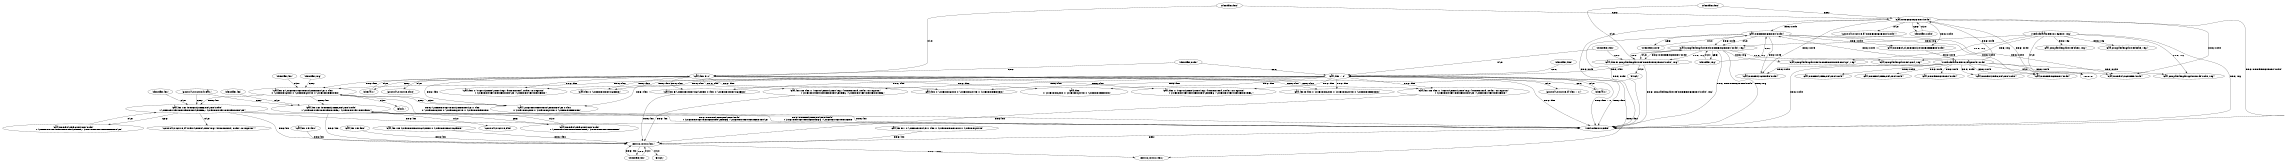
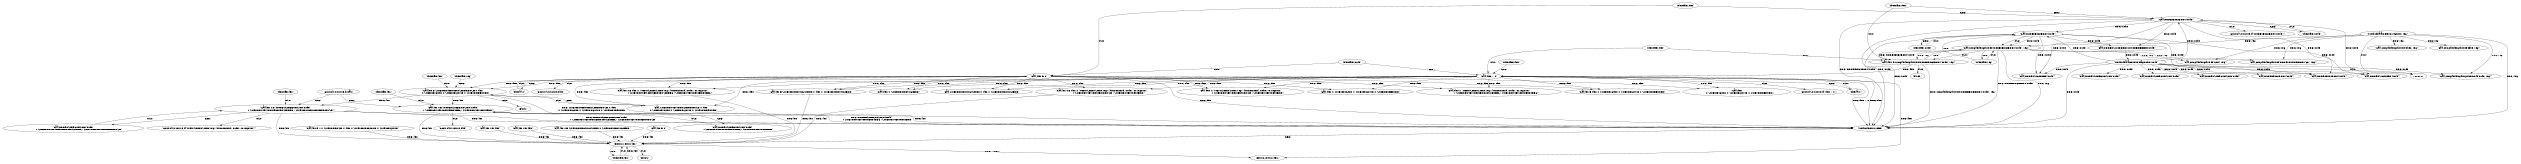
none -> (982, 92)
none -> (658, 128)
(560, 137) -> (618, 137)
